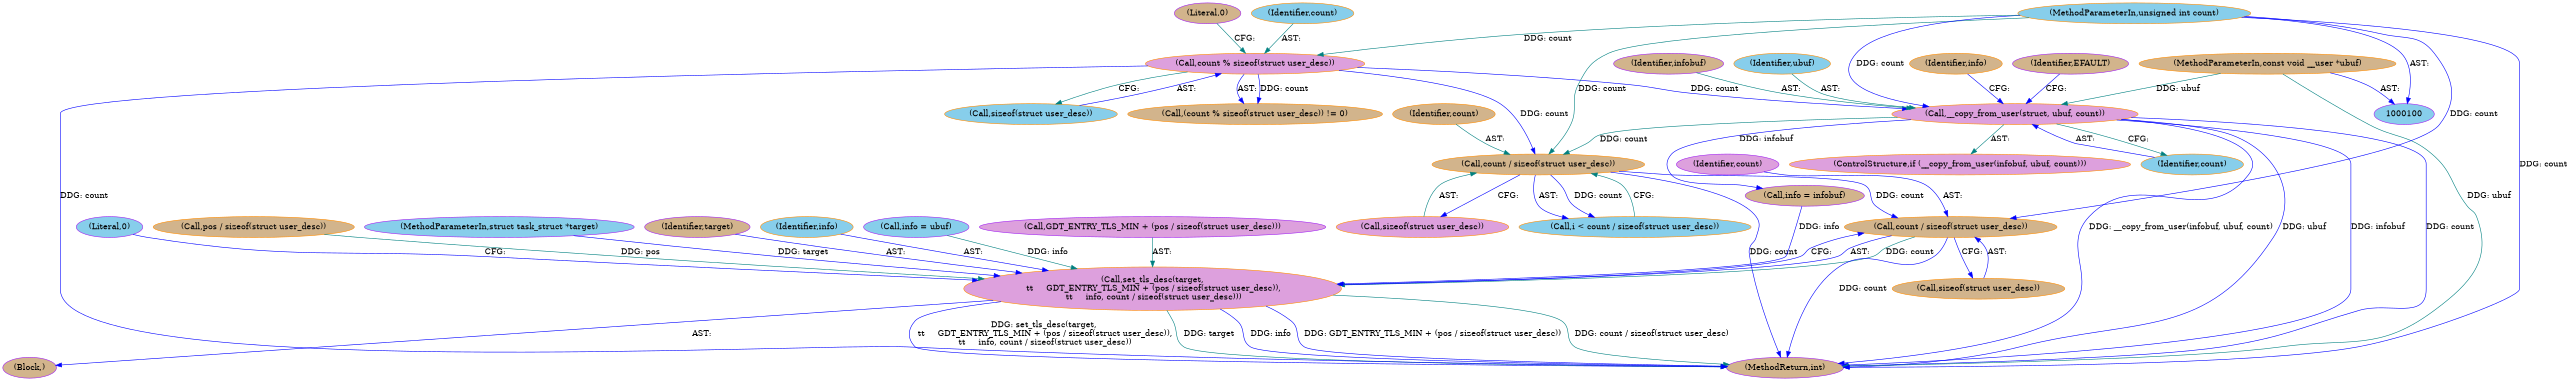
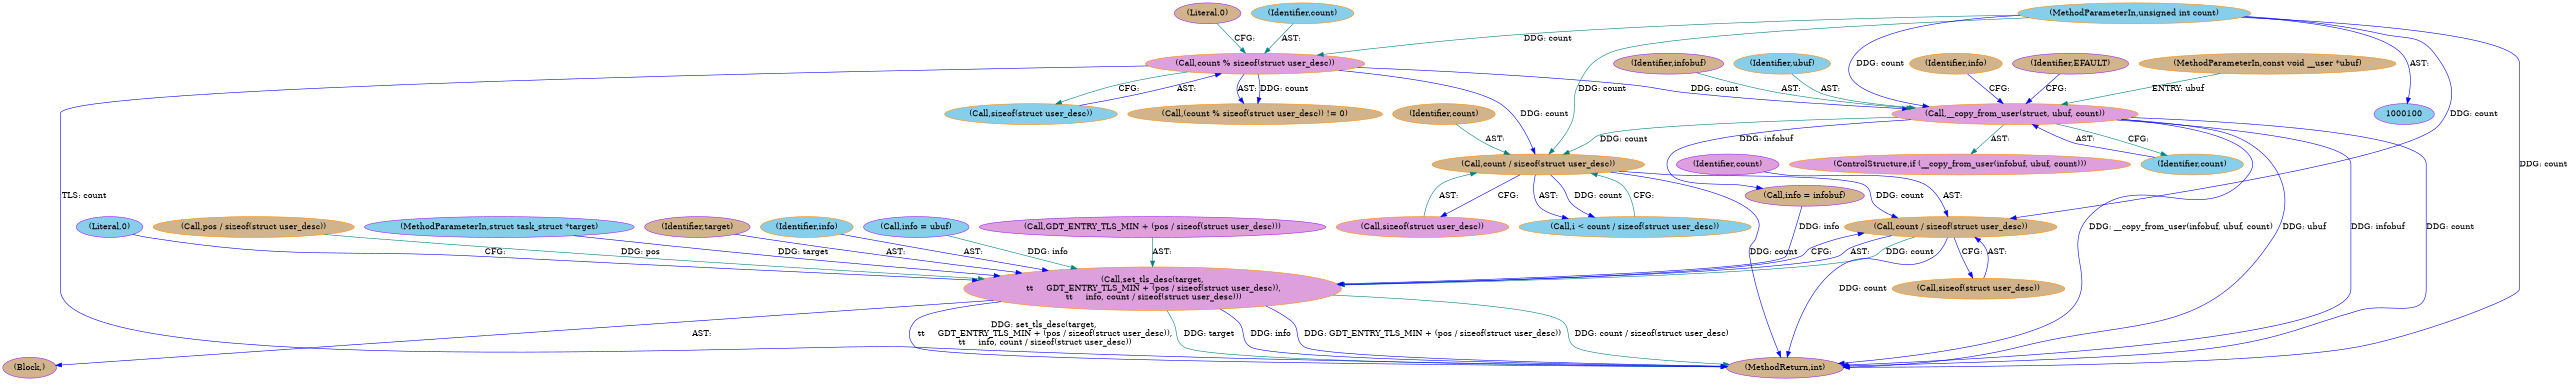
(2362, 83) -> none
(2178, 89) -> (2178, 89)
(84, 196) -> (84, 196)
(2325, 343) -> none
